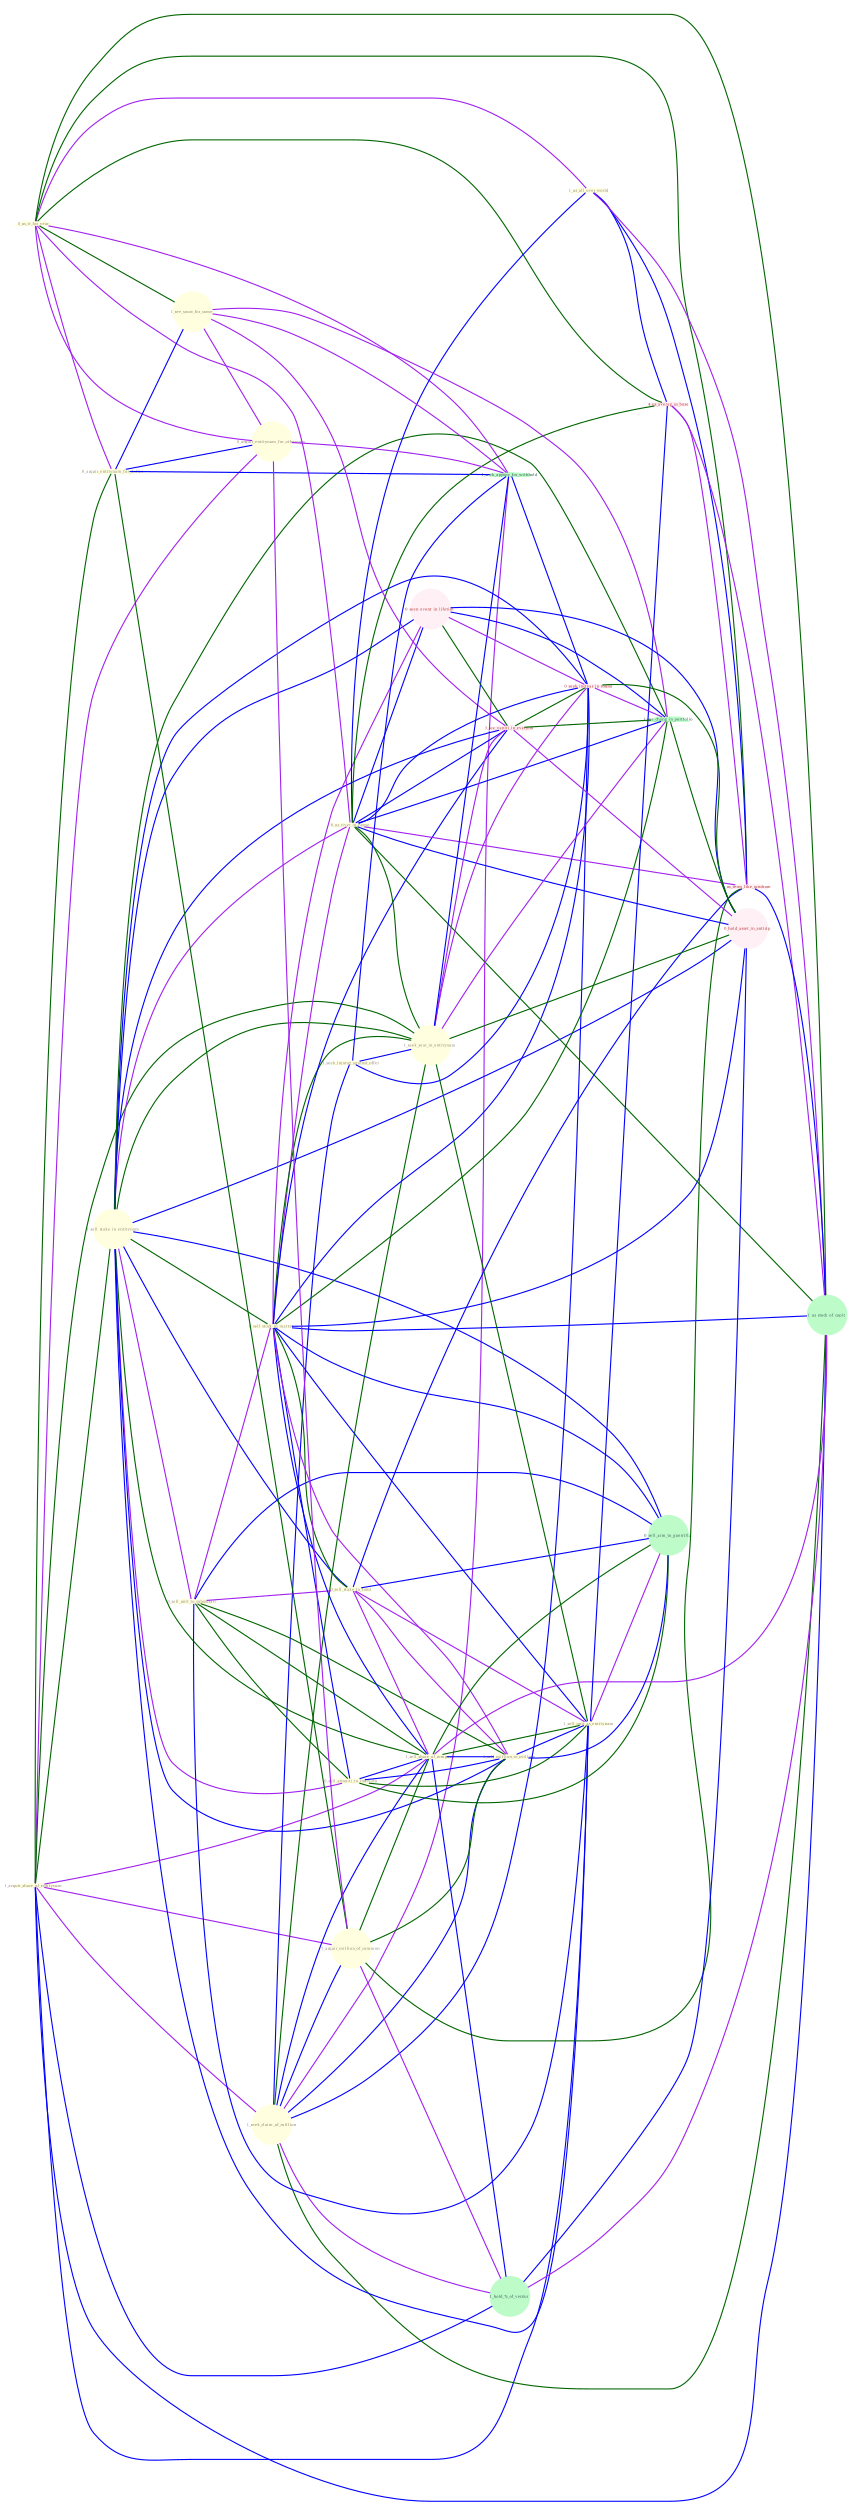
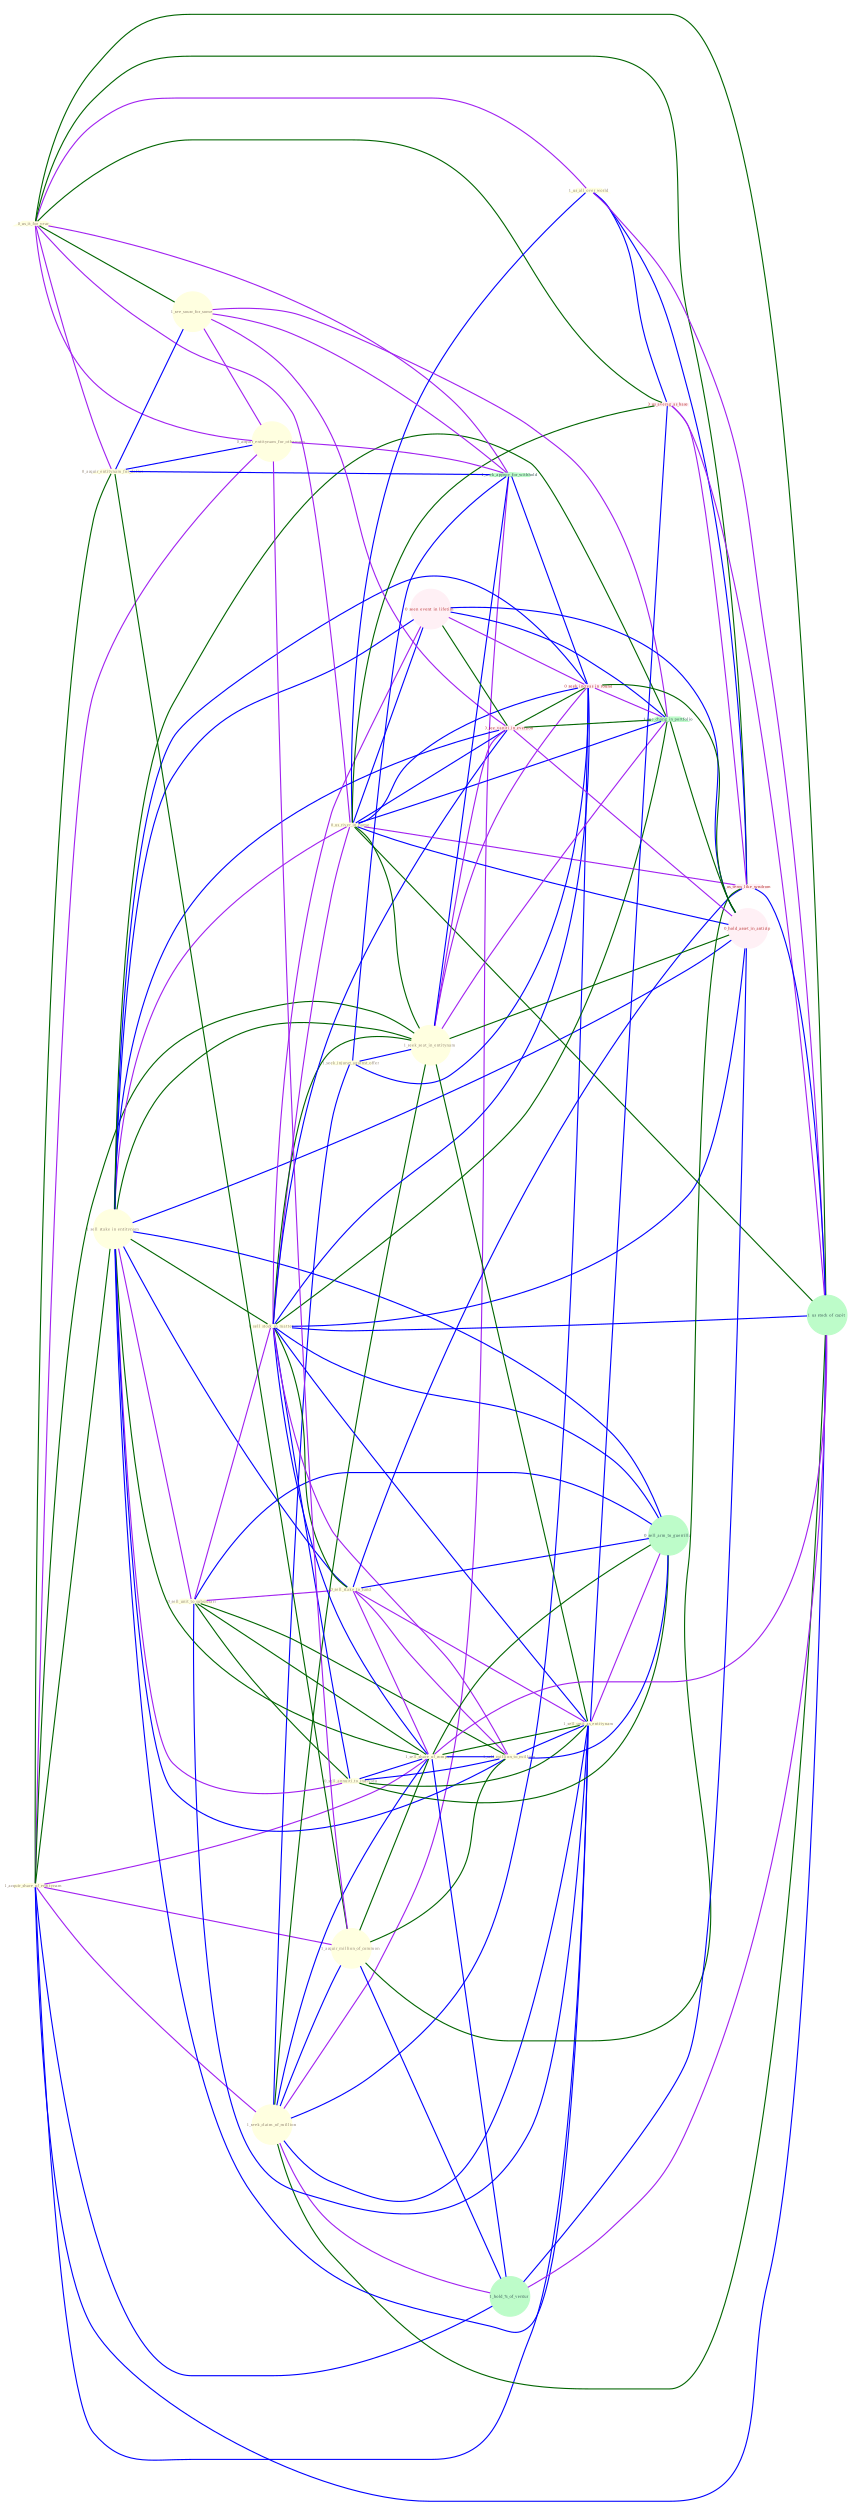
(669, 404) -> (669, 404)
(433, 1955) -> (517, 2054)
(431, 2122) -> (431, 2122)
